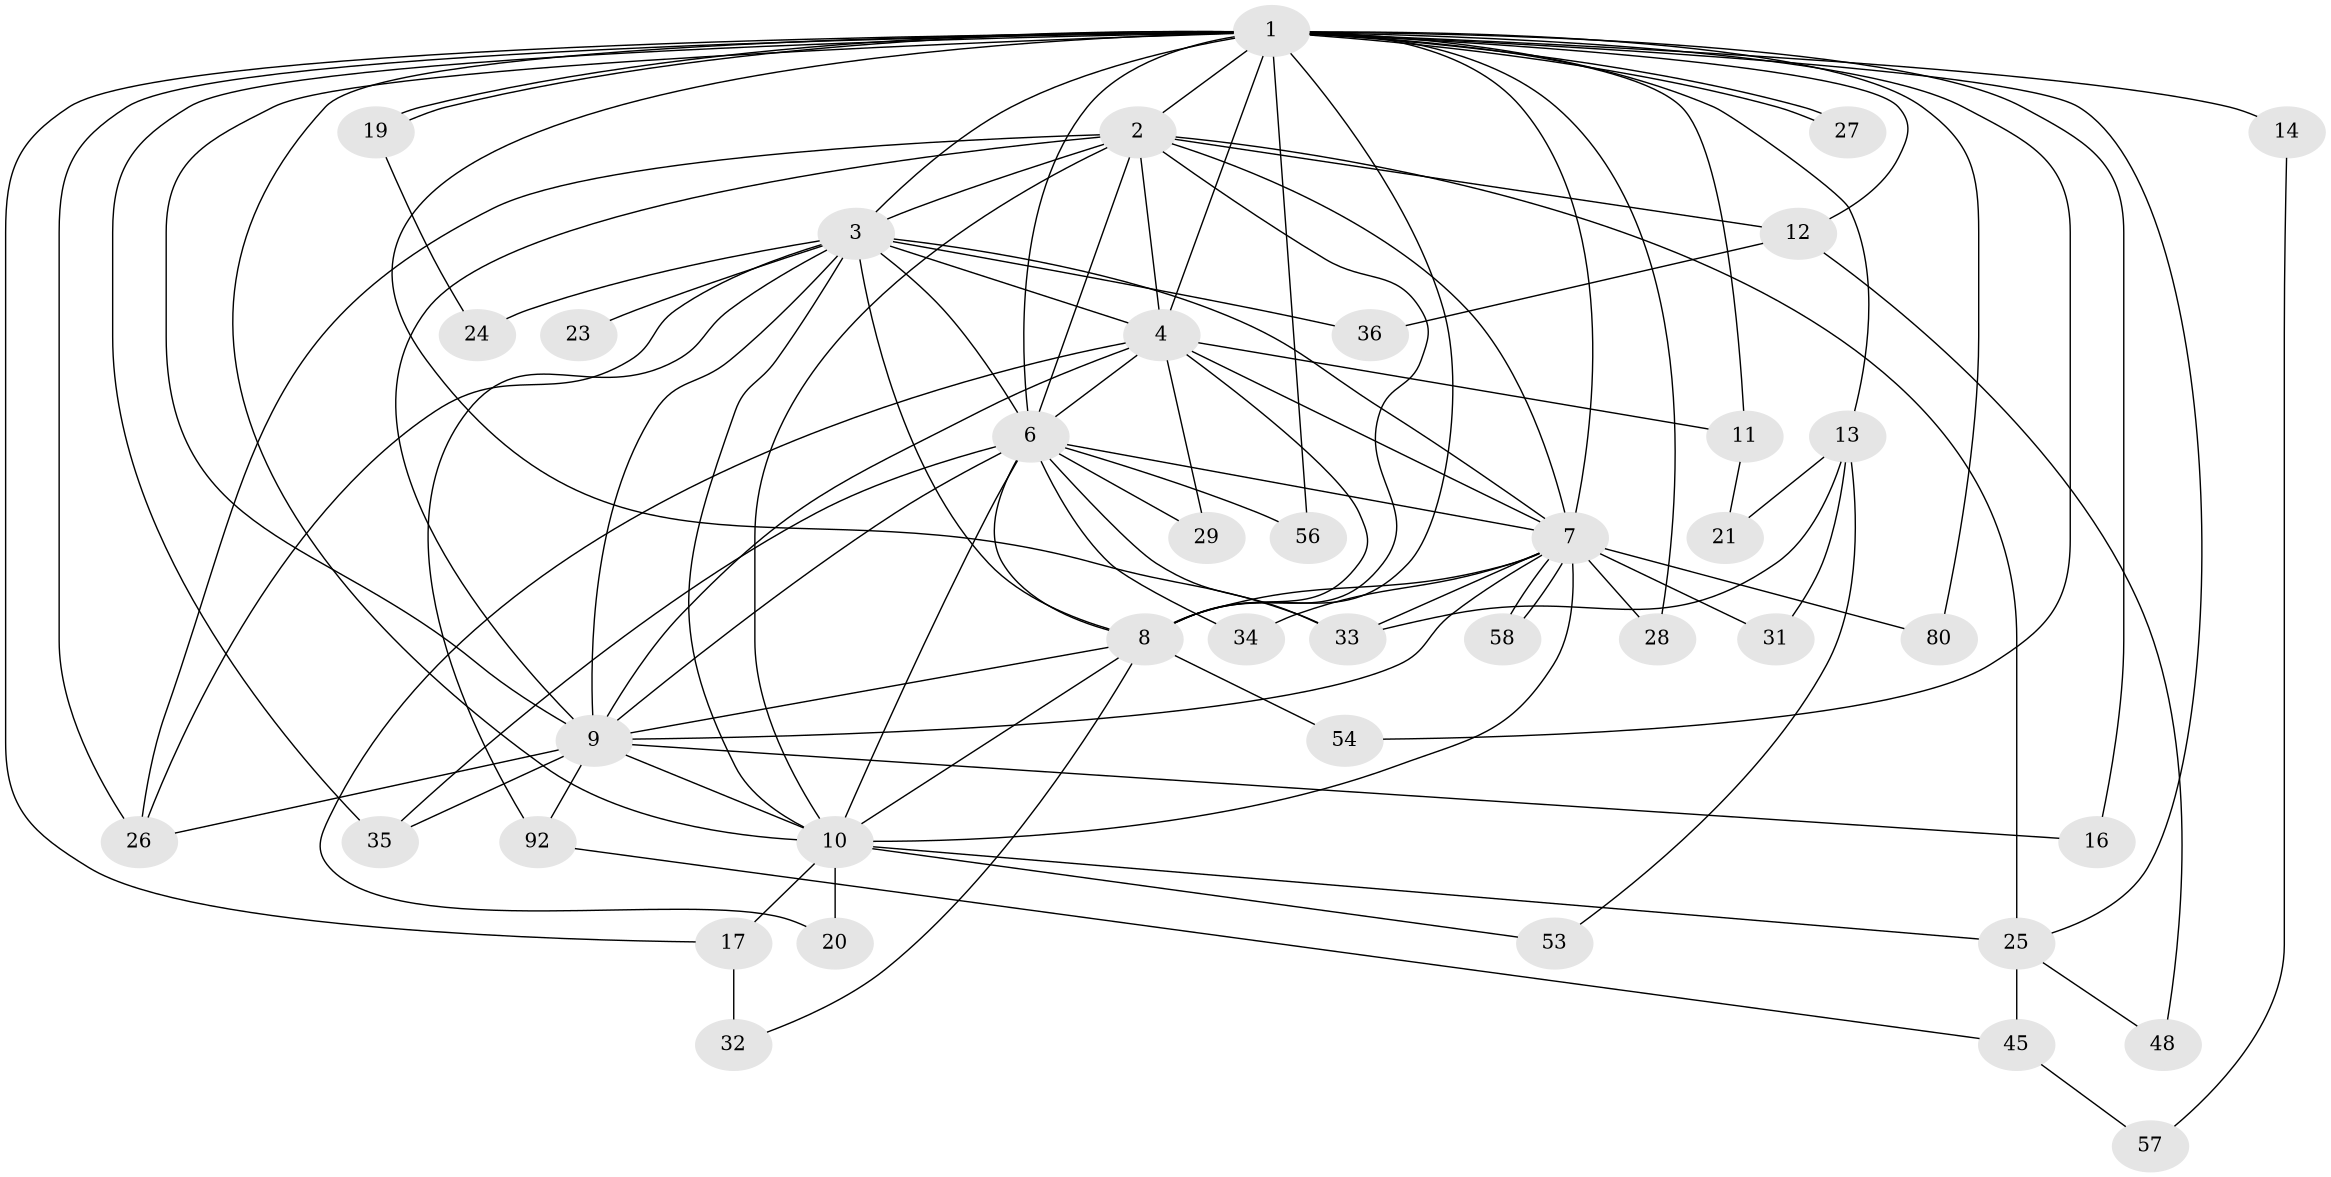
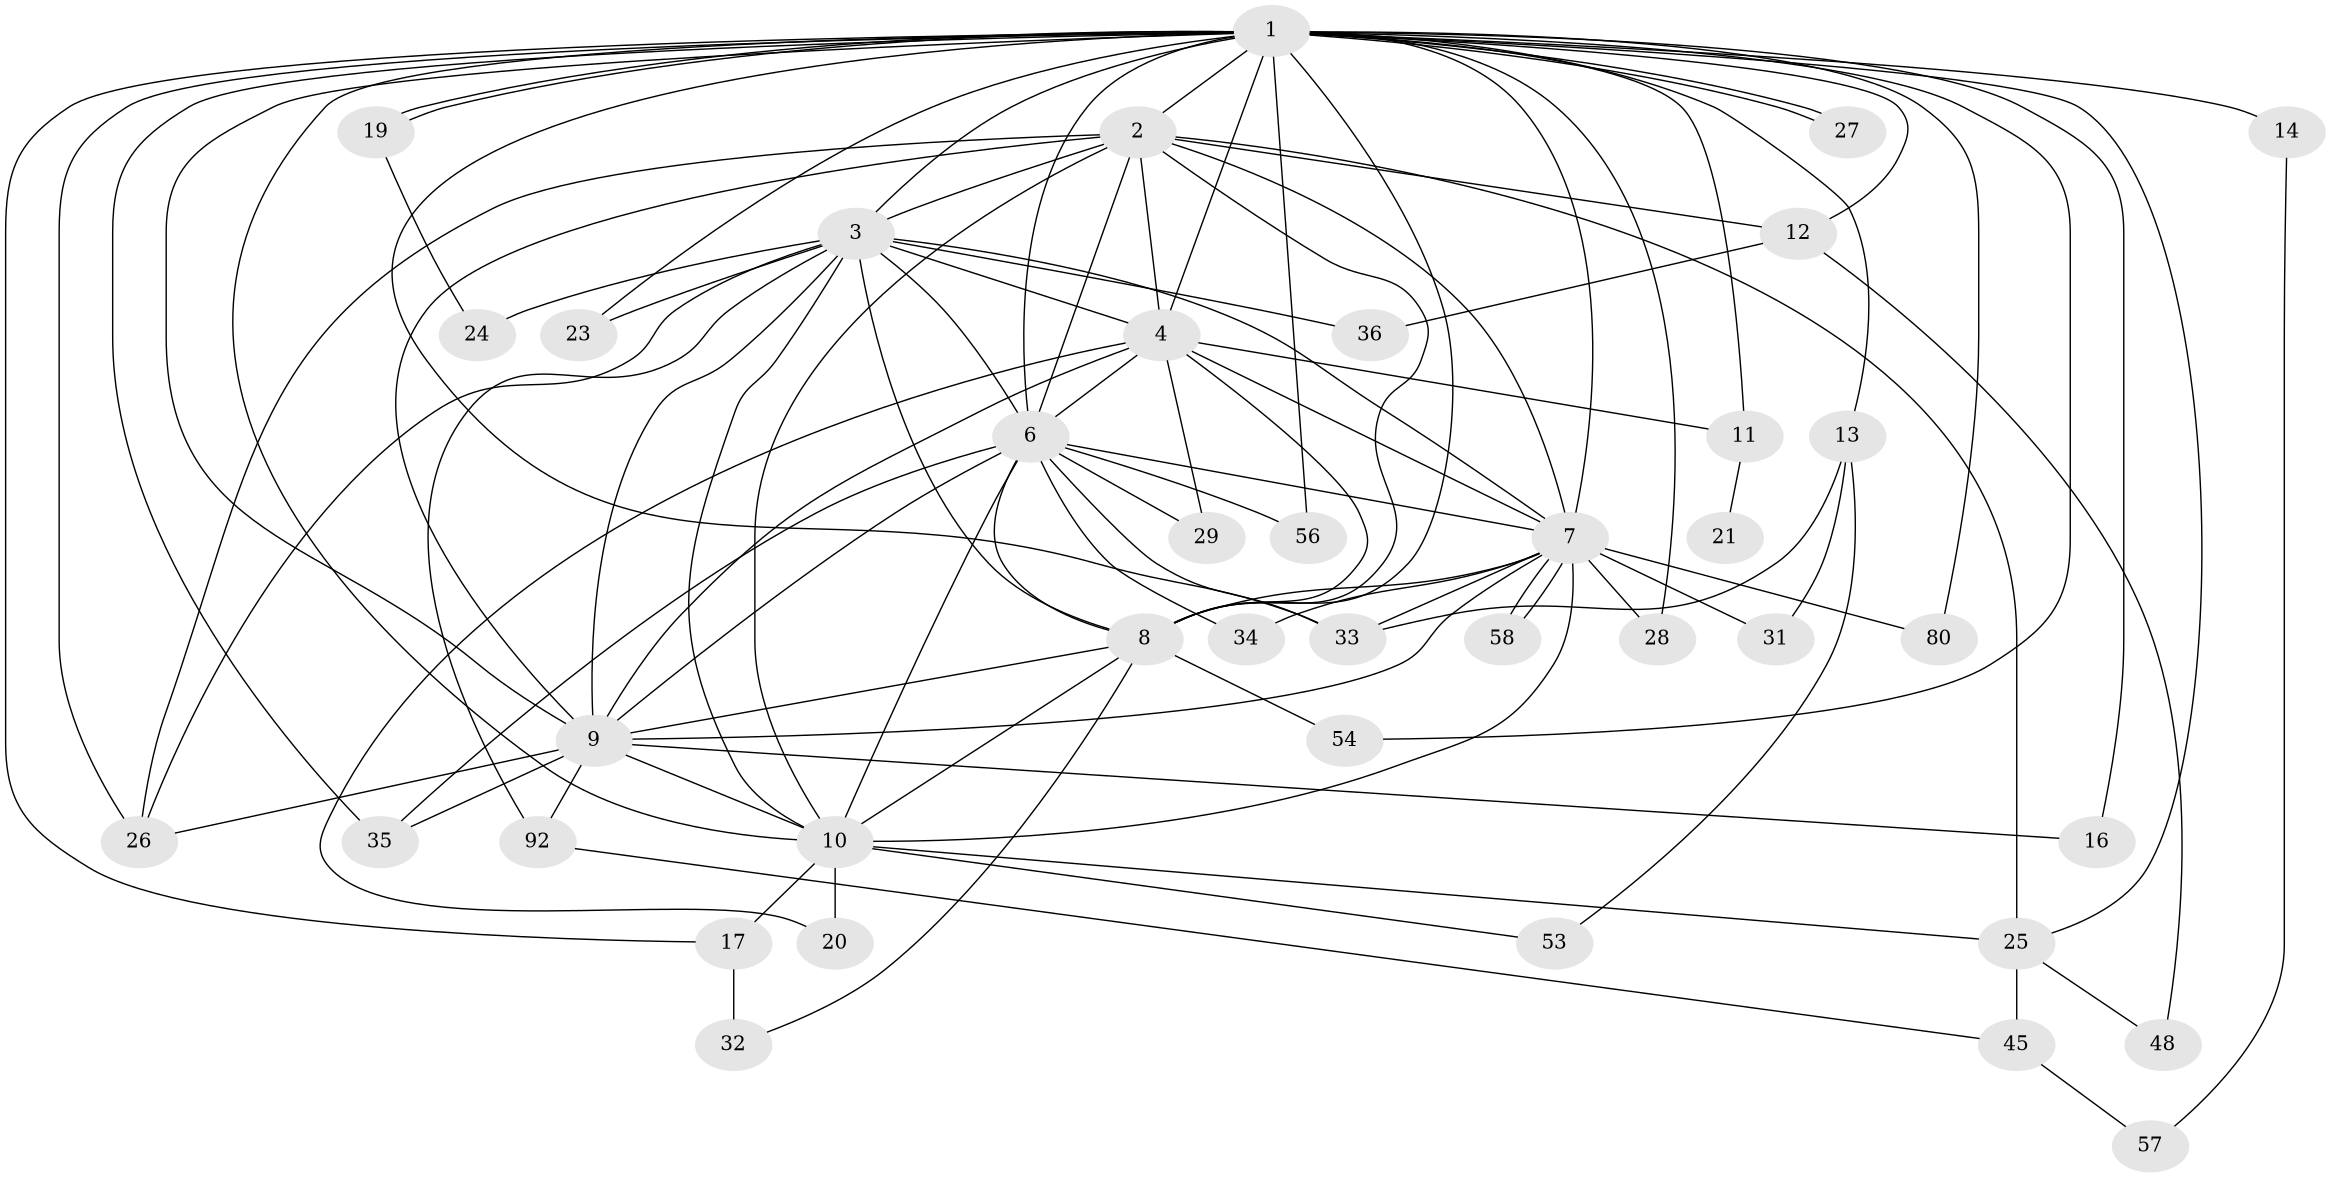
none -> (896, 124)
(1786, 487) -> none
